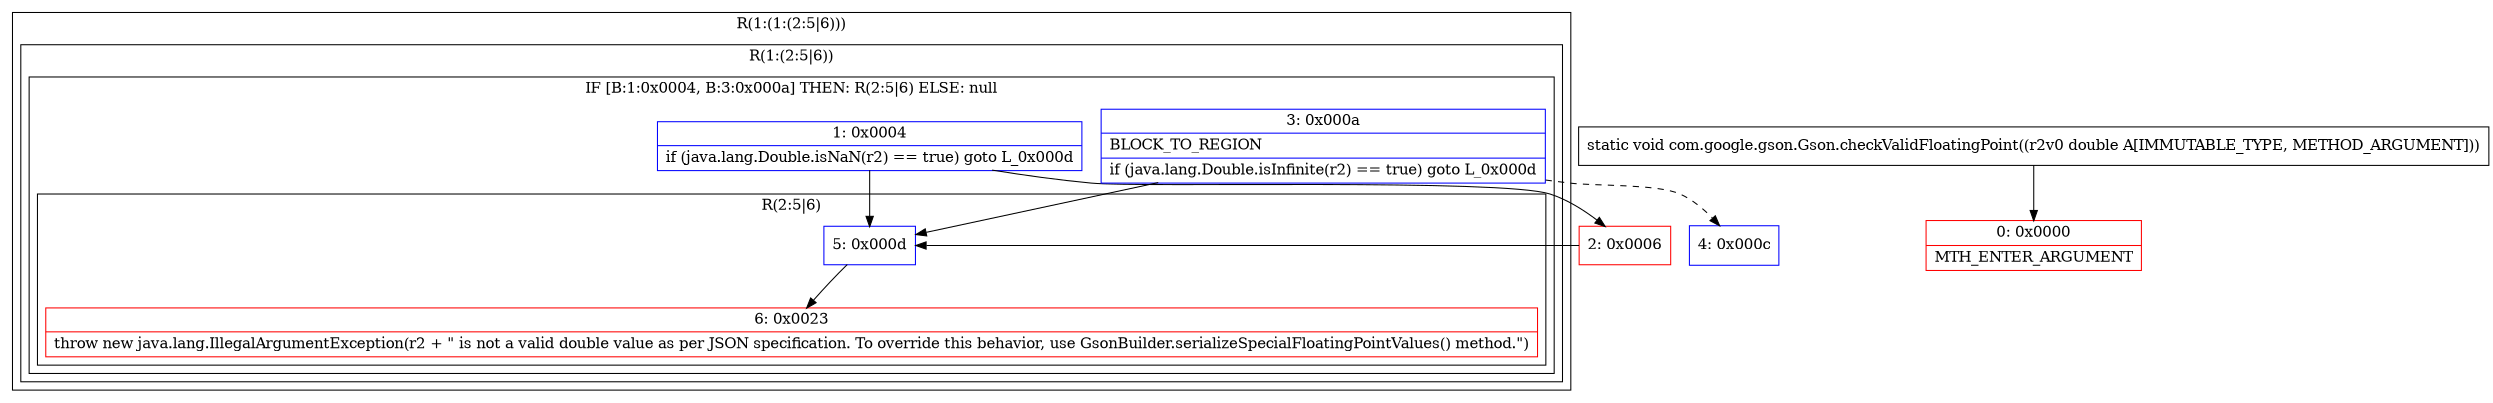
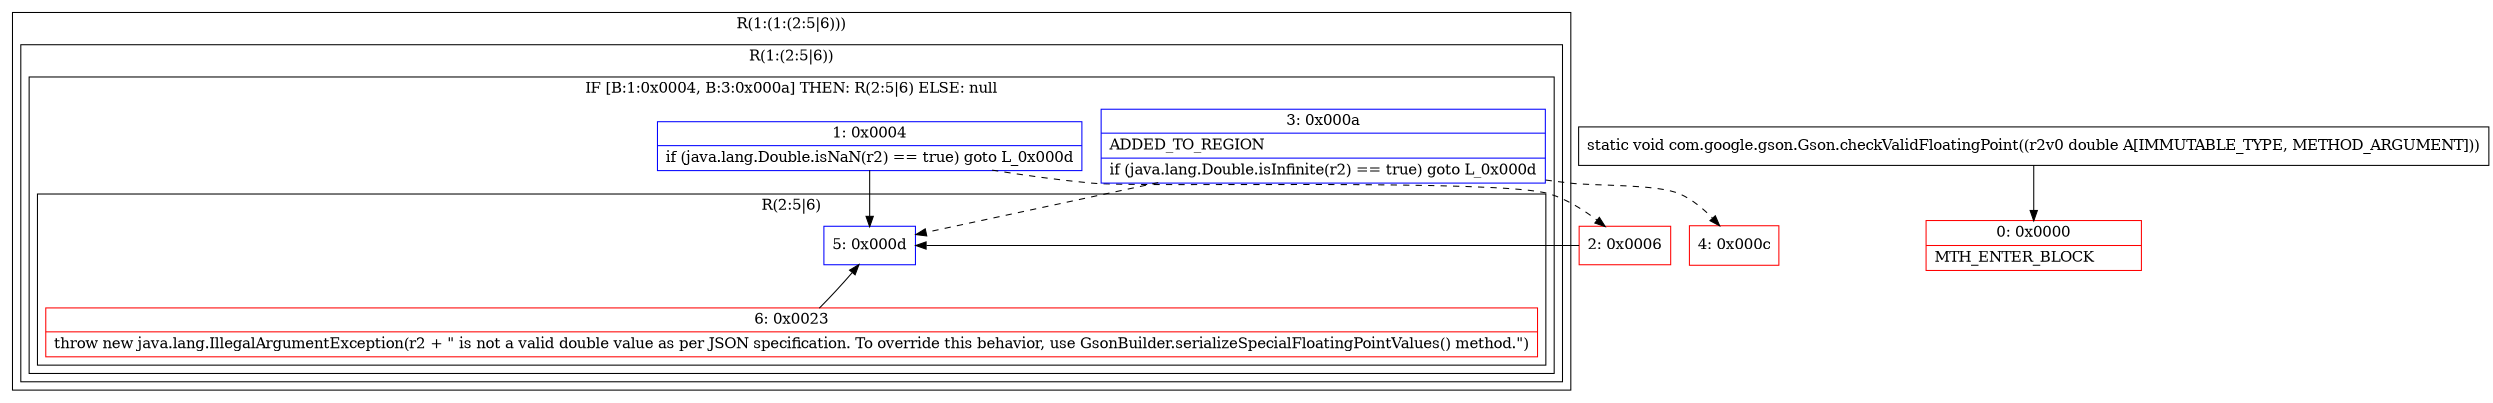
(1186, 145) -> (1187, 145)
(1298, 185) -> (1298, 185)
(1042, 207) -> (1042, 207)
(1734, 246) -> (1734, 246)
(2034, 257) -> (2014, 257)
(830, 282) -> (836, 291)
